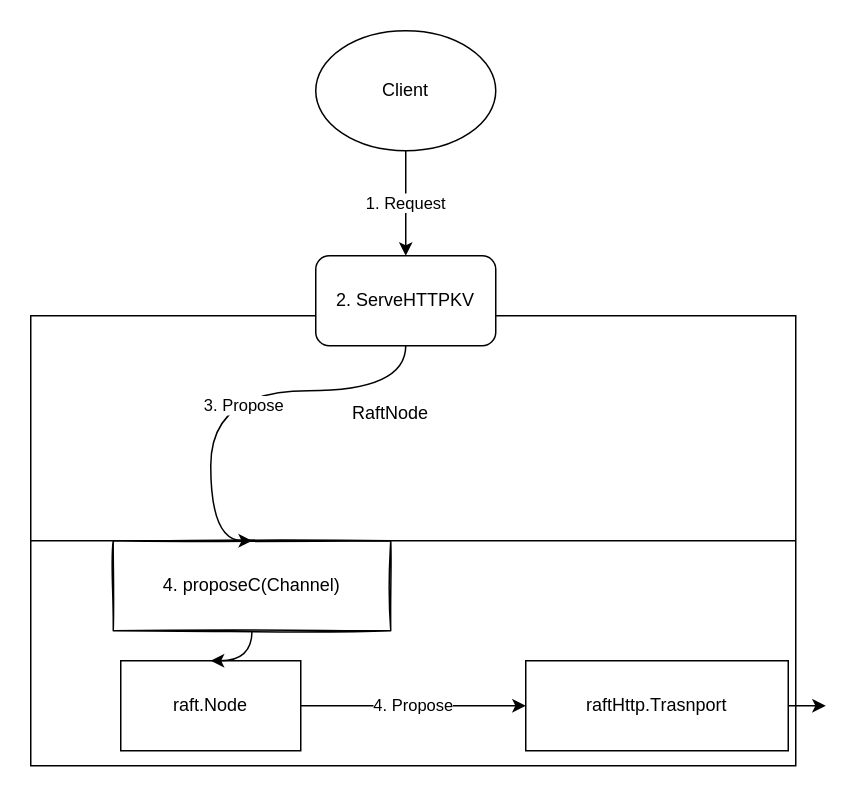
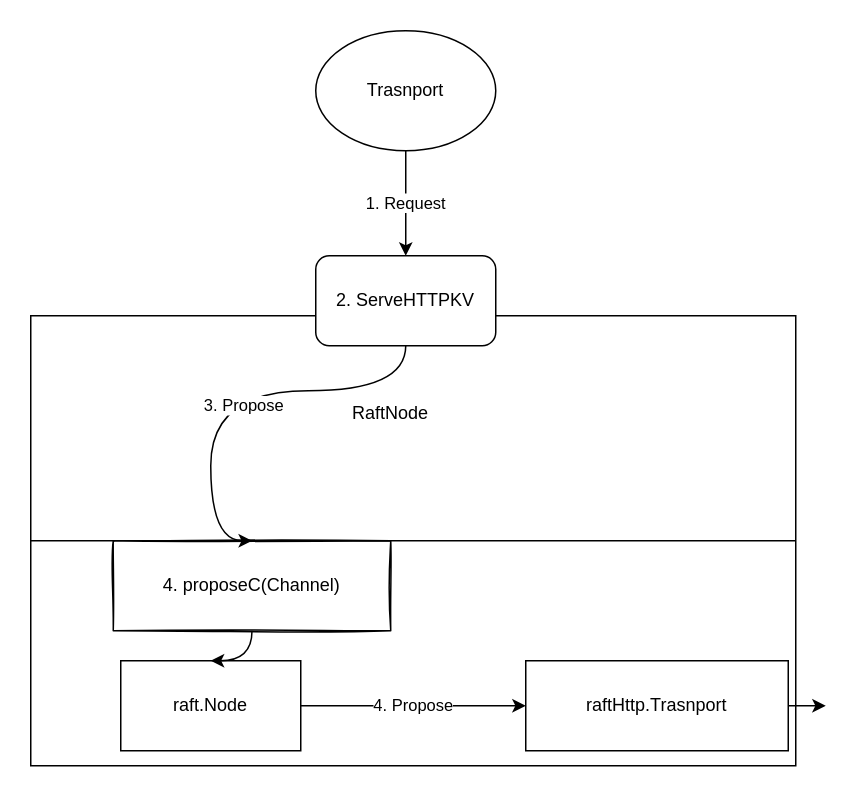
(406, 91) -> (406, 91)
